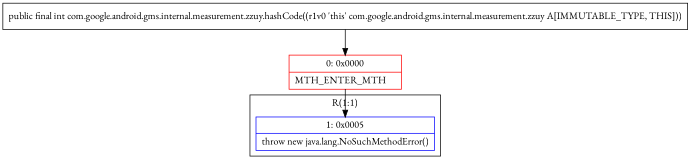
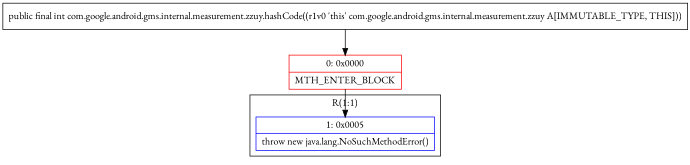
(341, 80) -> (345, 80)
